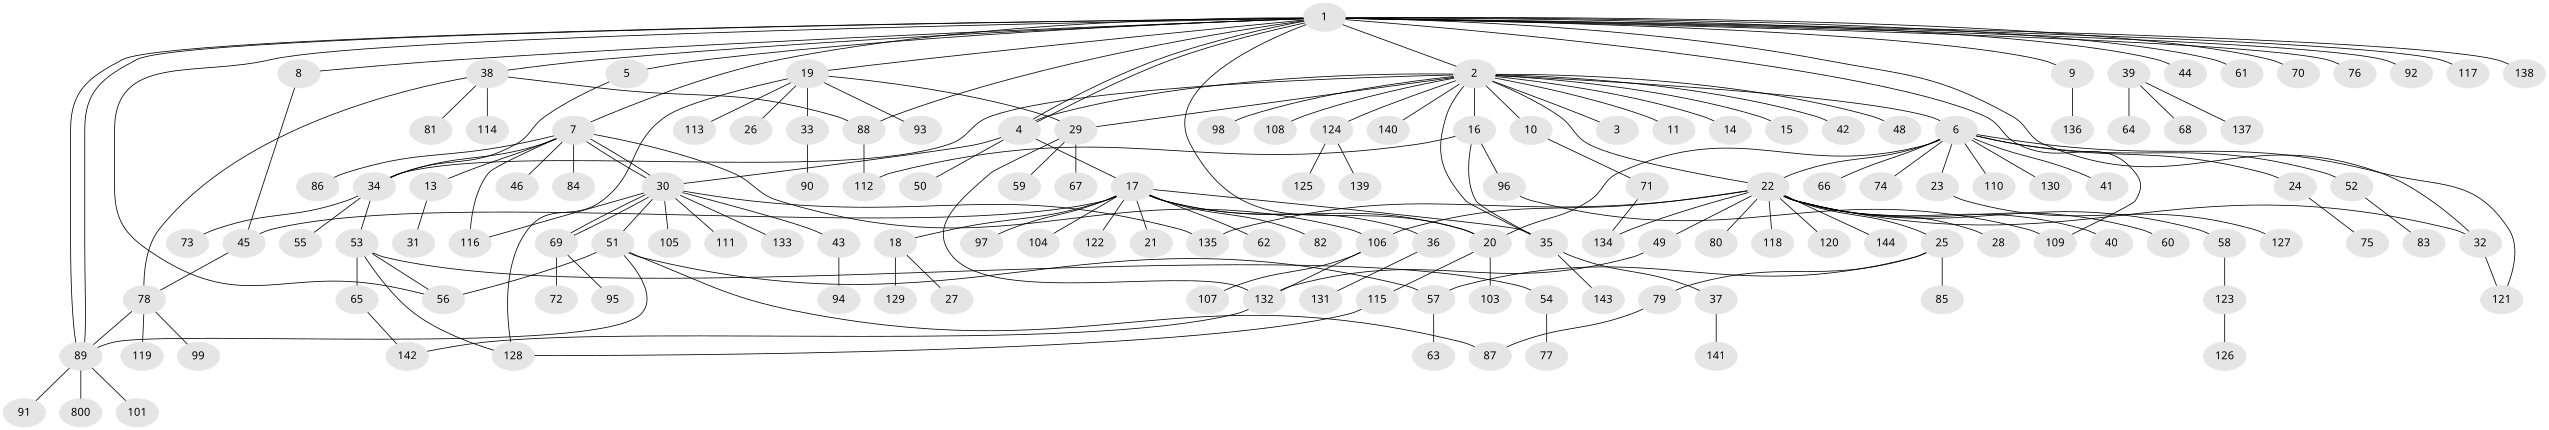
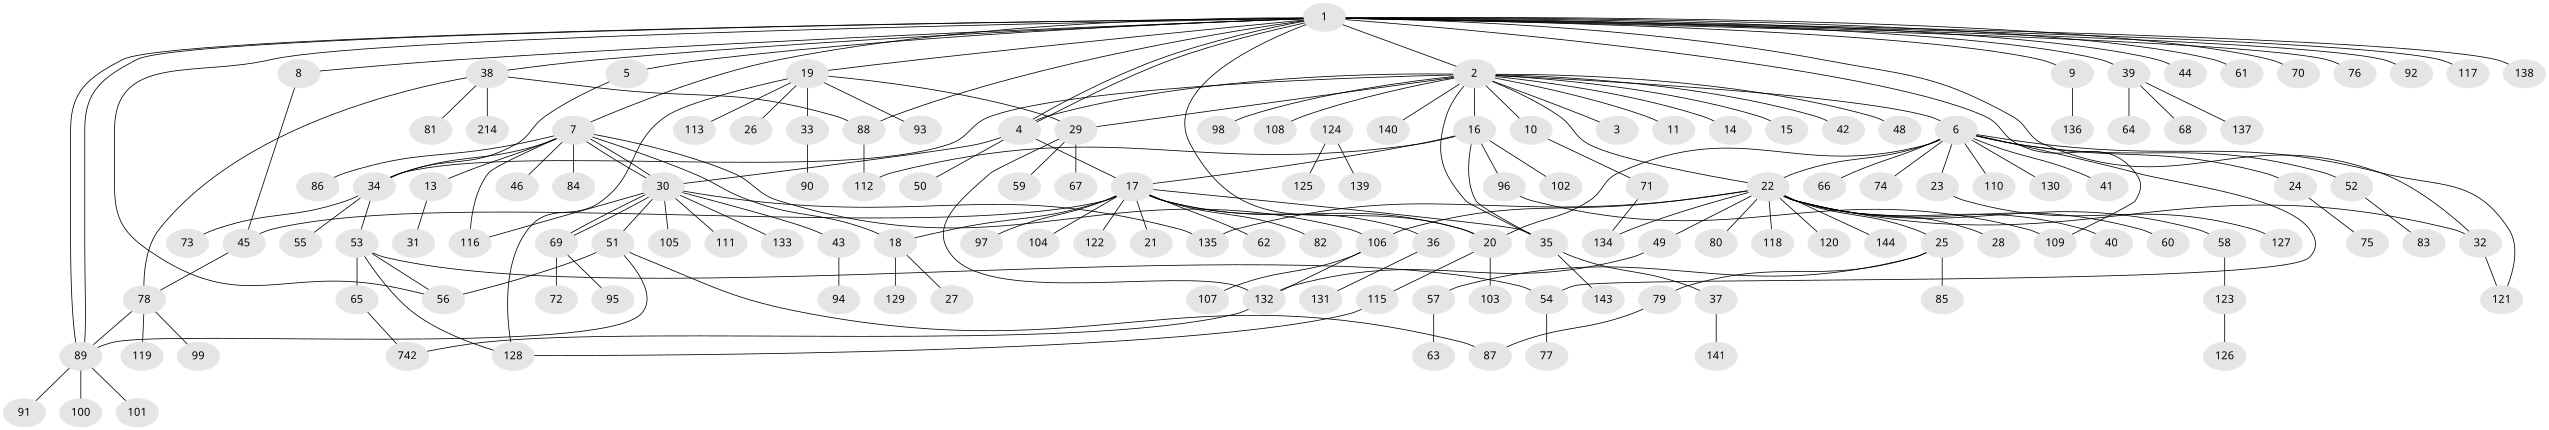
none -> (1731, 26)
(1402, 100) -> none
(487, 130) -> (487, 130)
none -> (1305, 163)
none -> (1561, 187)
none -> (733, 194)
none -> (2126, 275)
(964, 278) -> none
(407, 356) -> (407, 356)
(81, 413) -> (81, 413)
